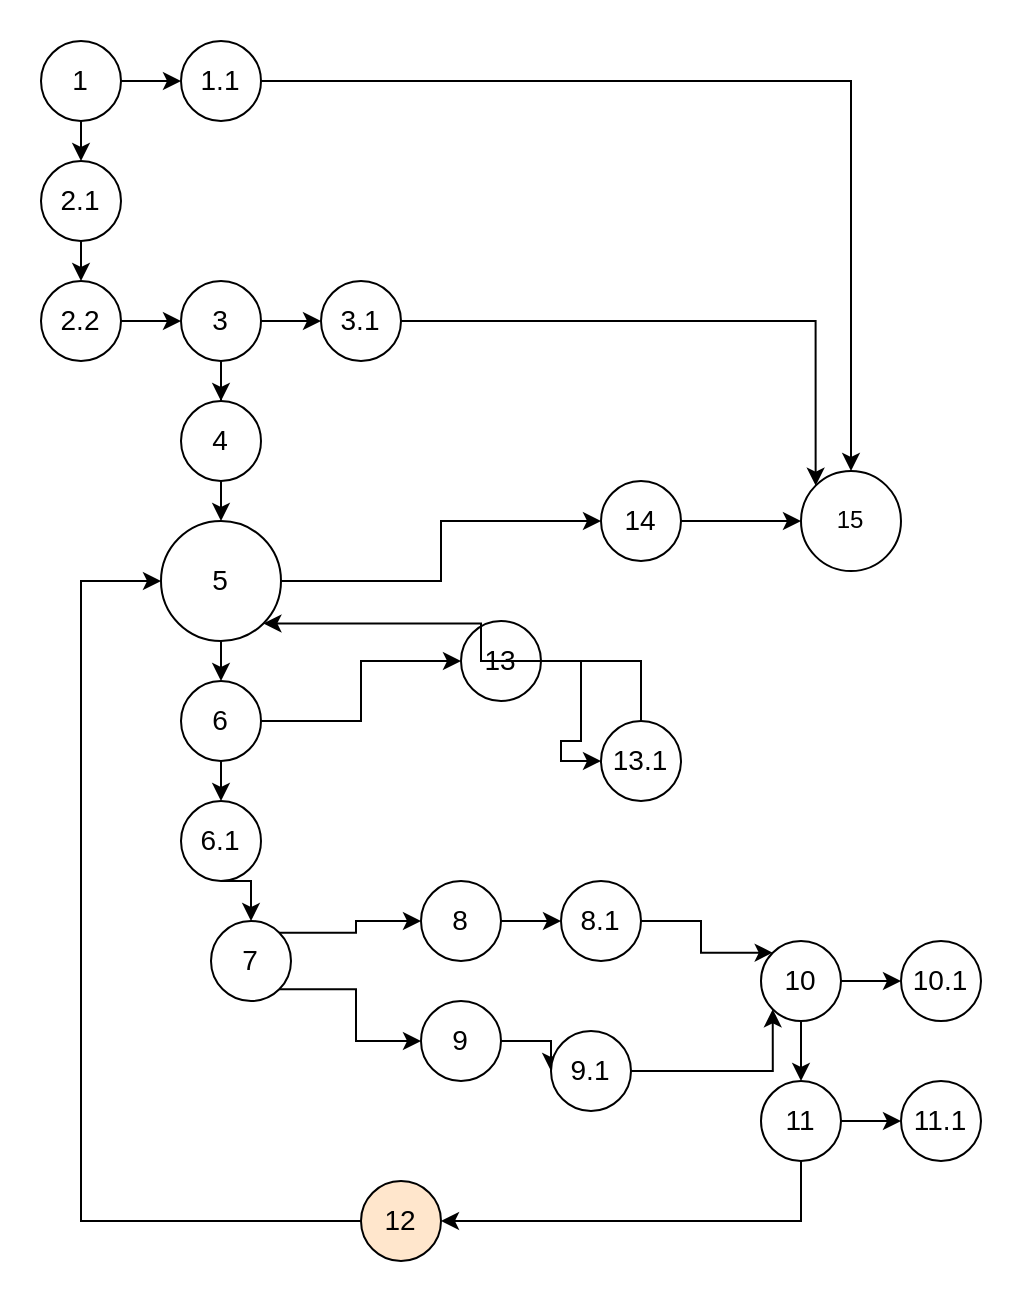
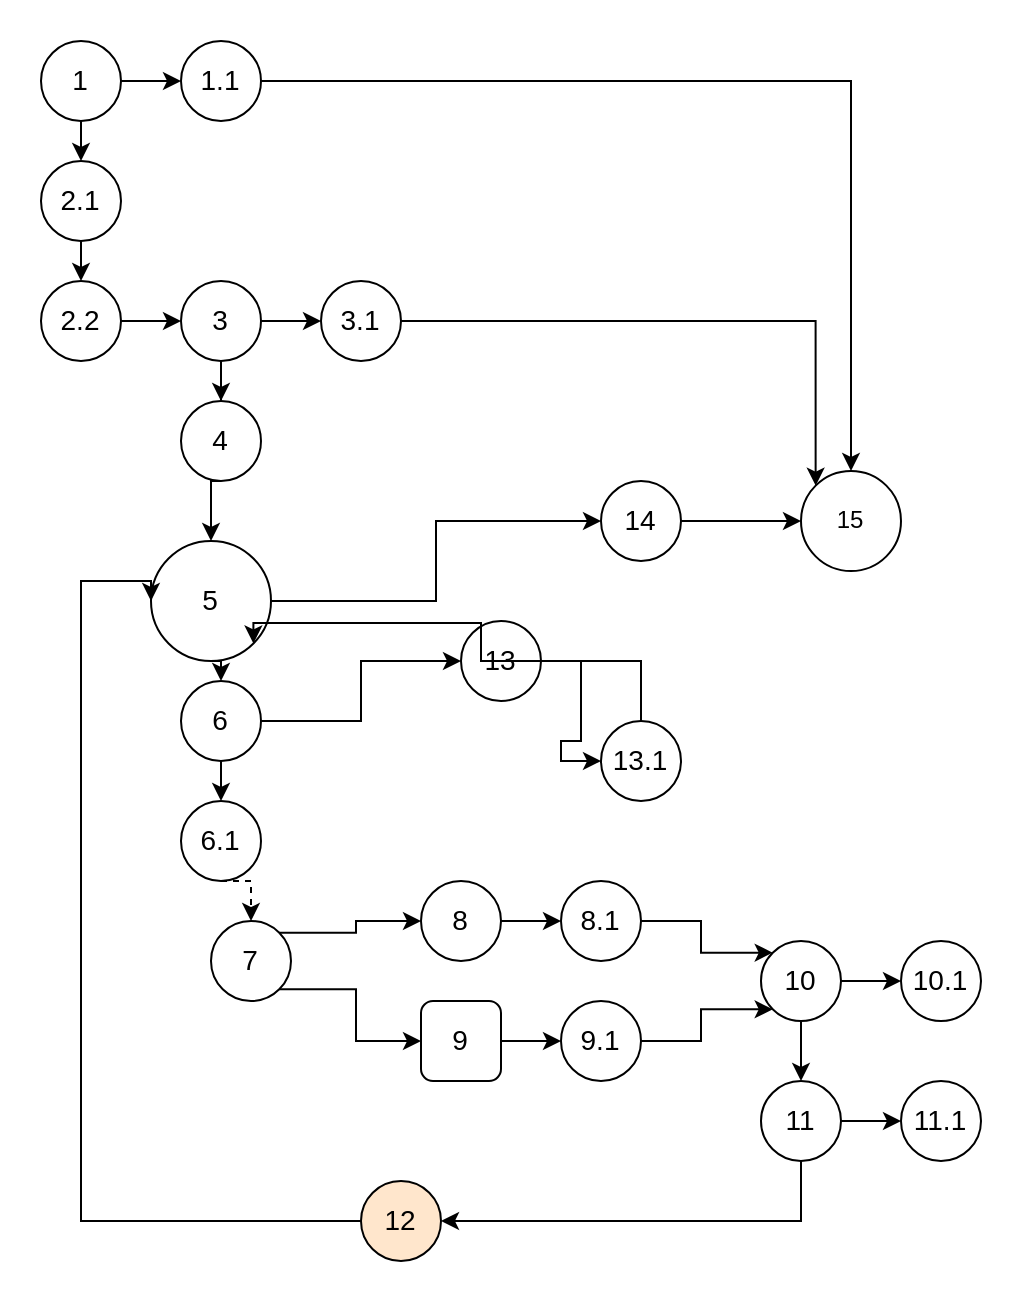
(221, 581) -> (211, 601)
(251, 881) -> (251, 881)
(461, 1041) -> (461, 1041)
(591, 1071) -> (601, 1041)
